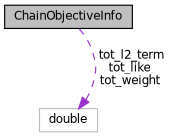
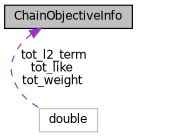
(95, 63) -> (12, 74)
